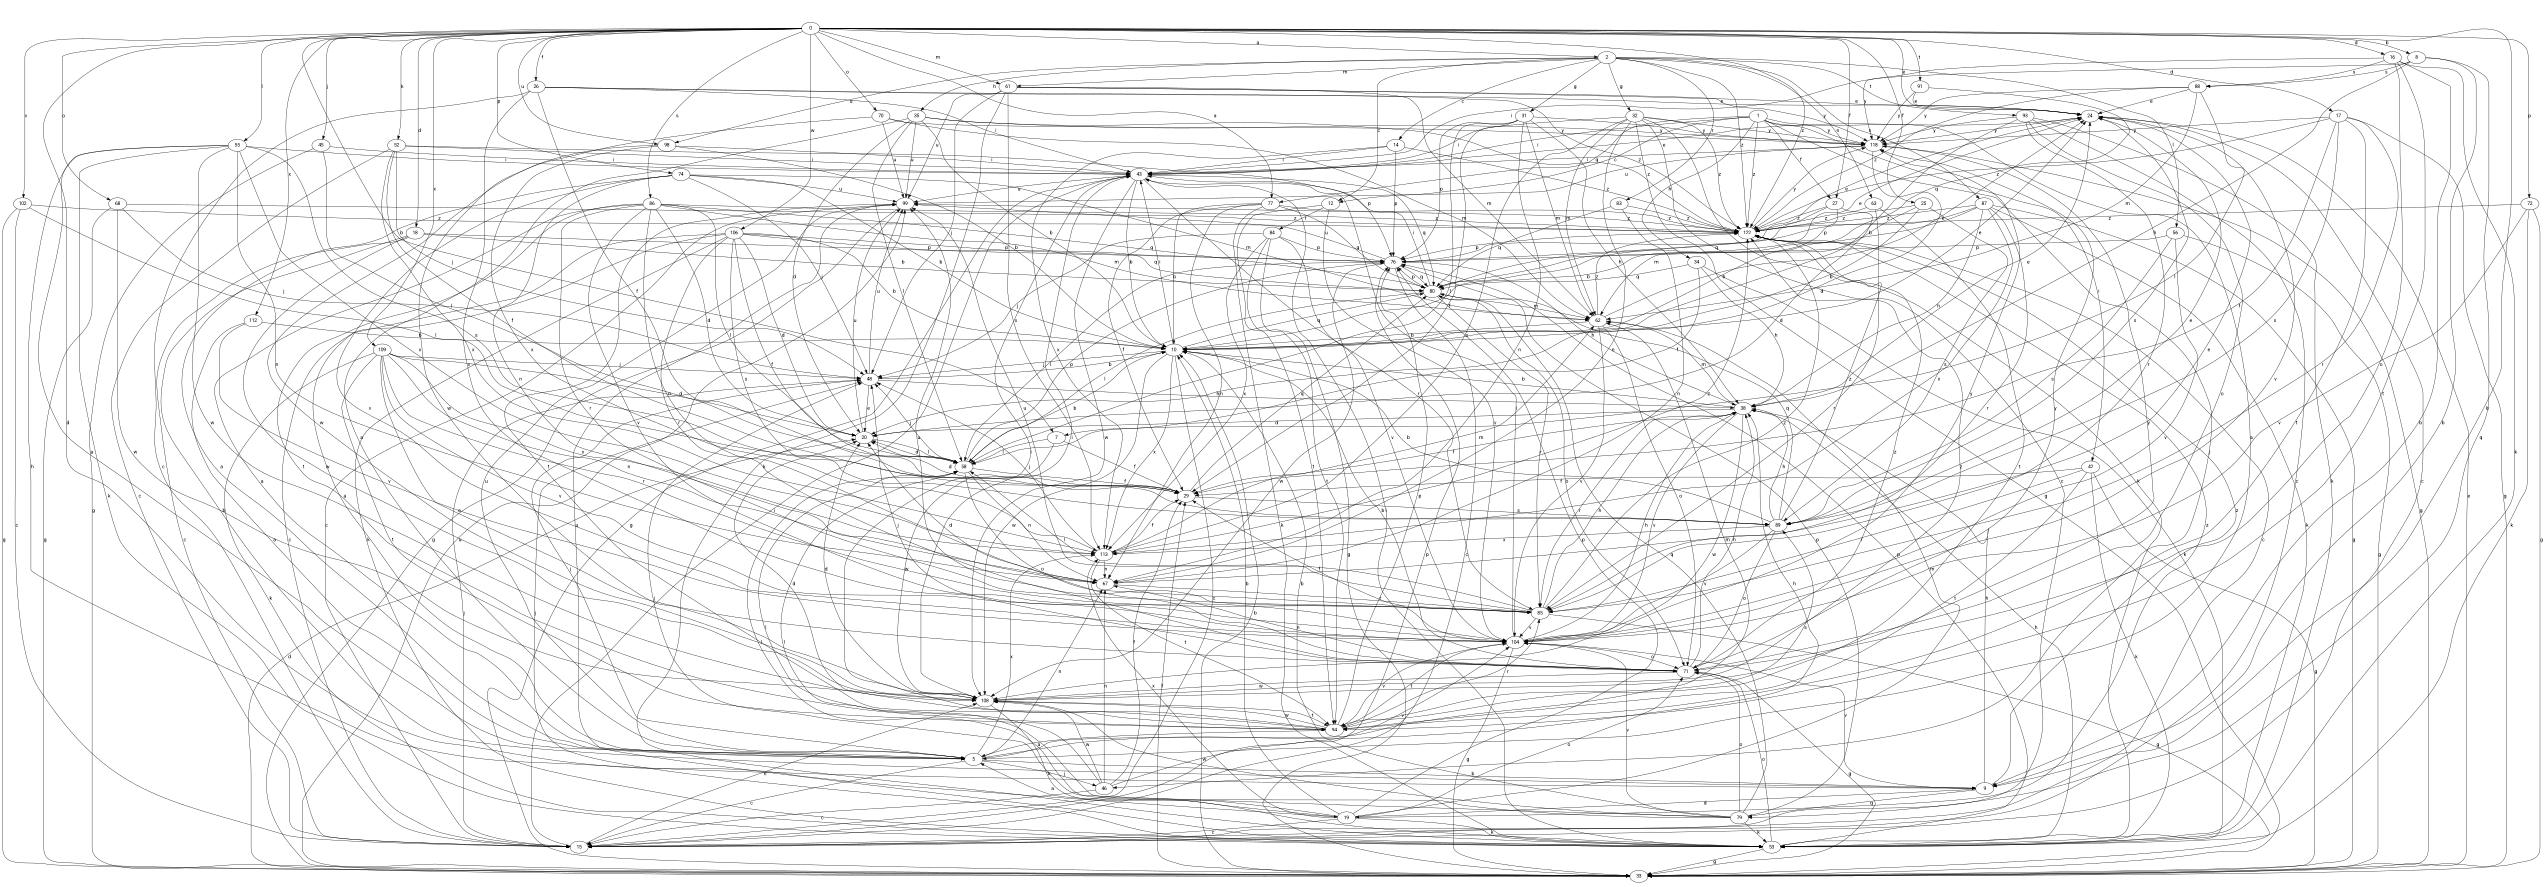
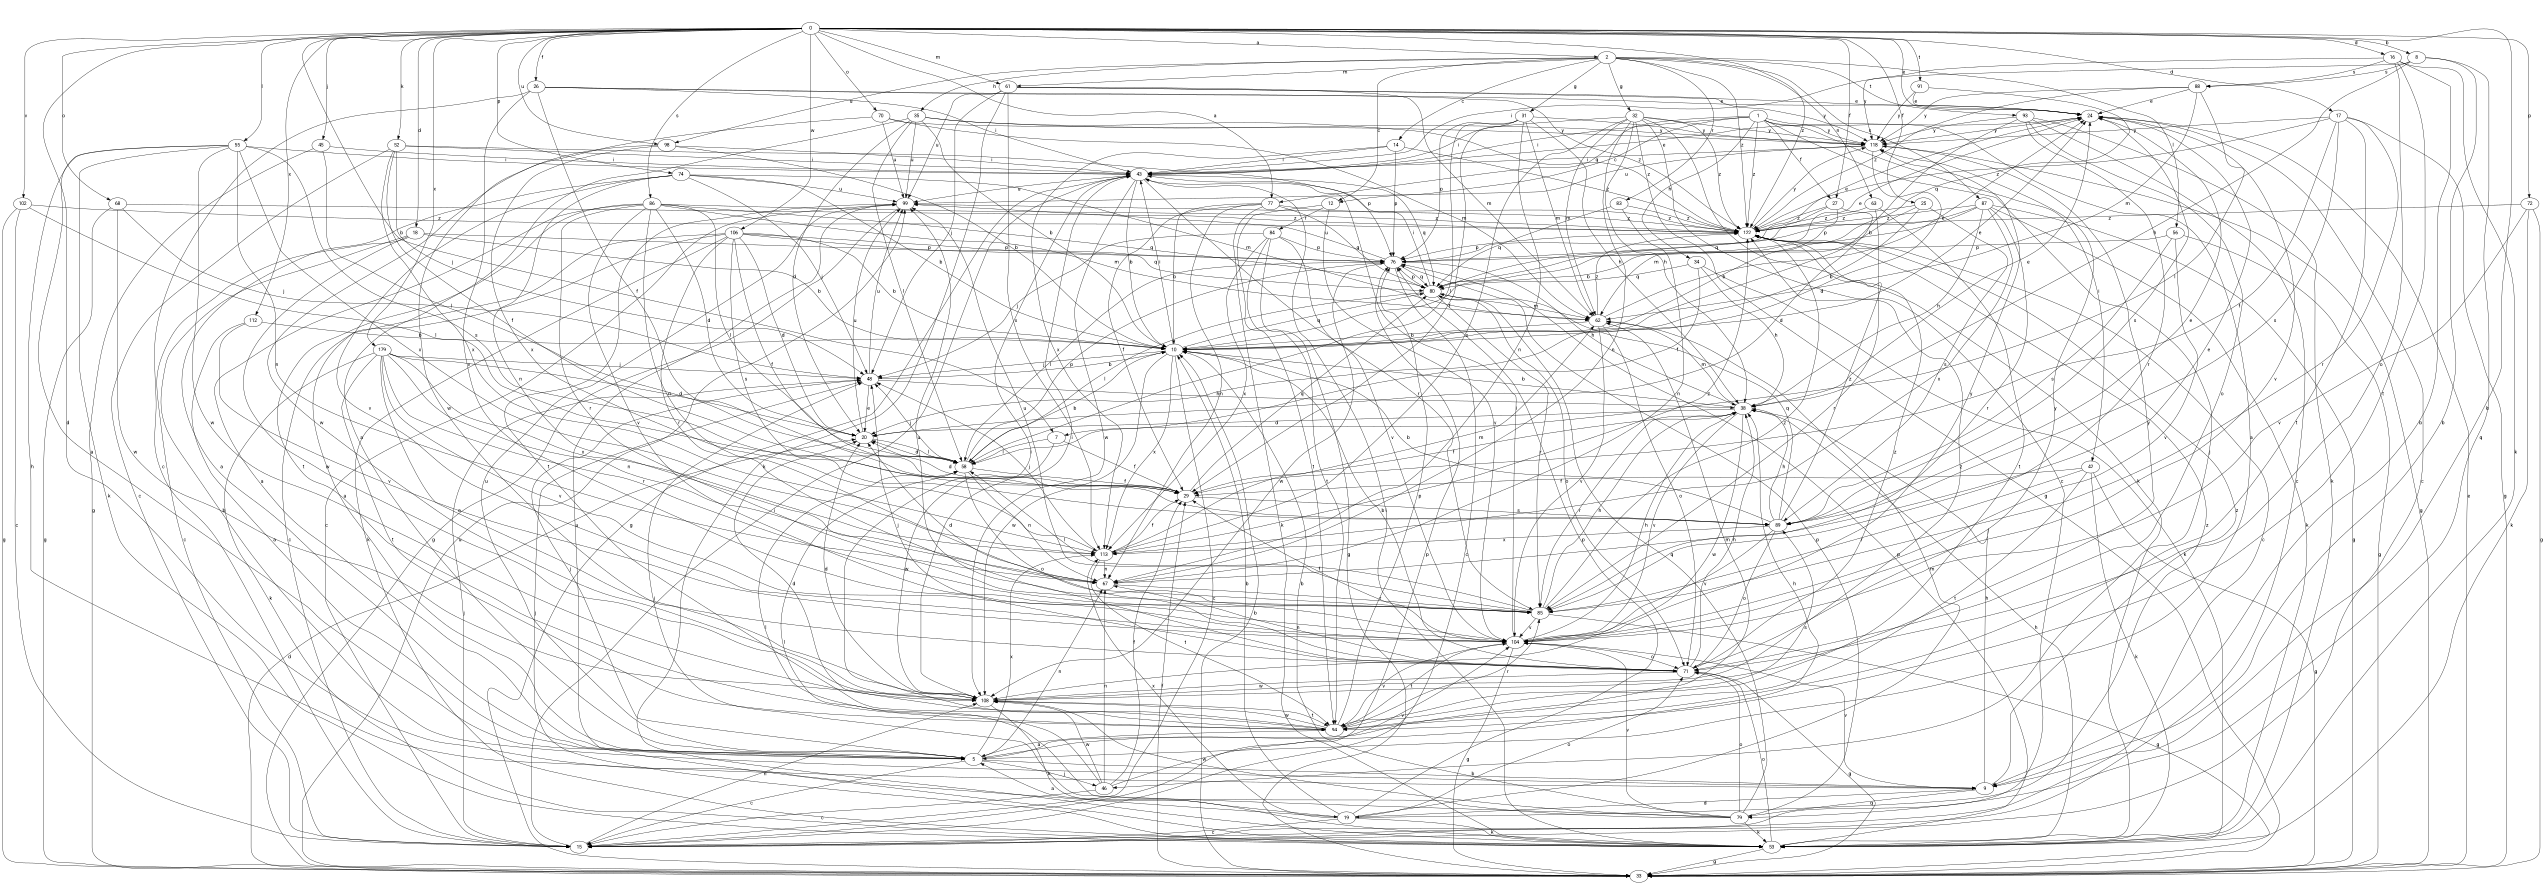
none -> (1660, 258)
(921, 269) -> (801, 281)
(382, 350) -> (382, 350)
(887, 720) -> none
